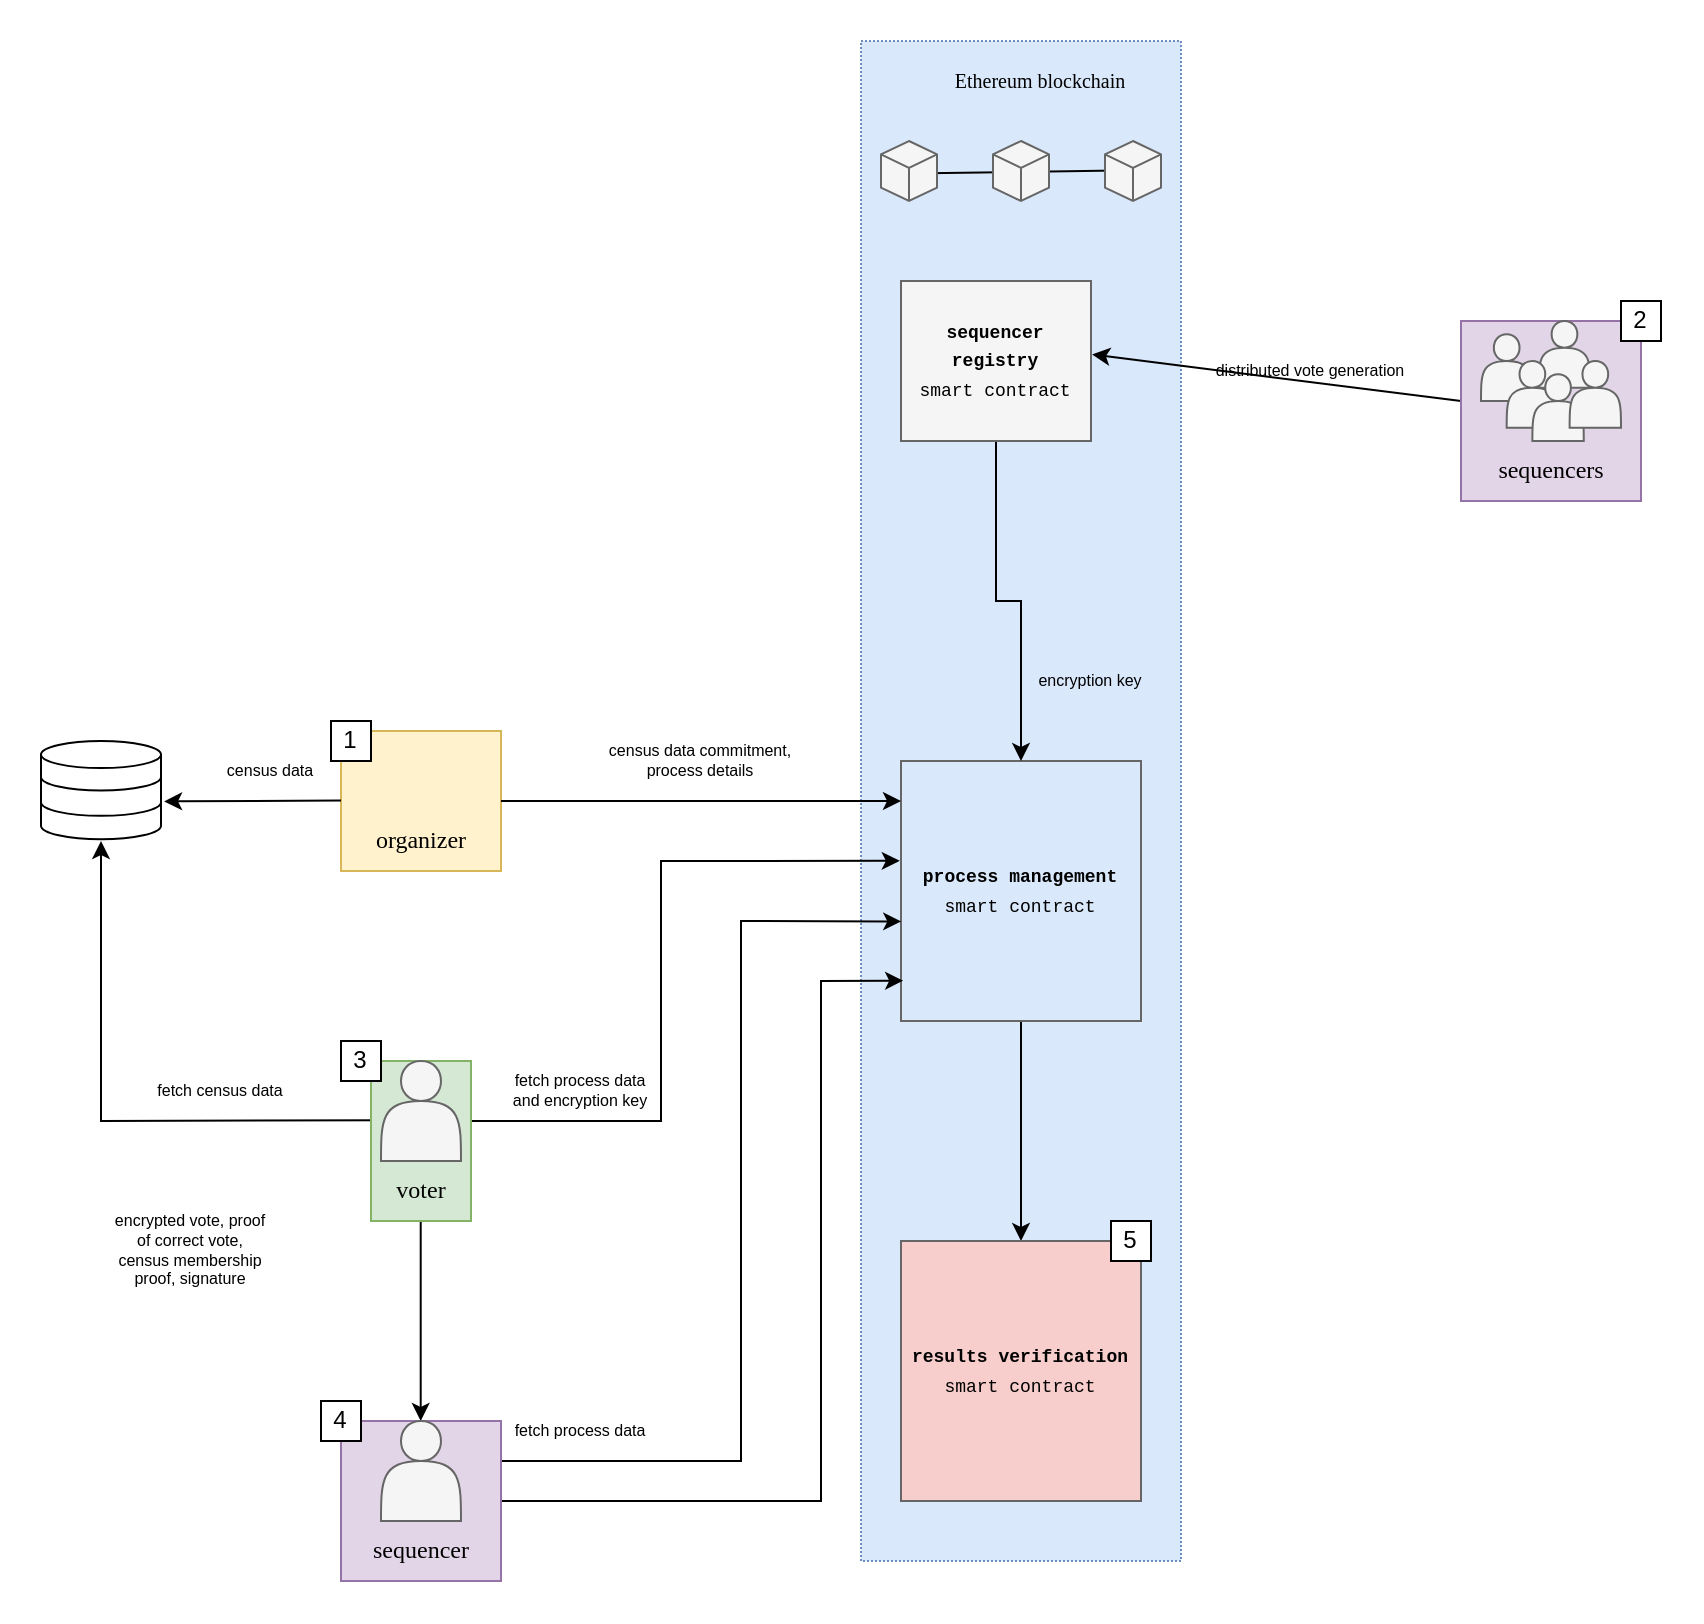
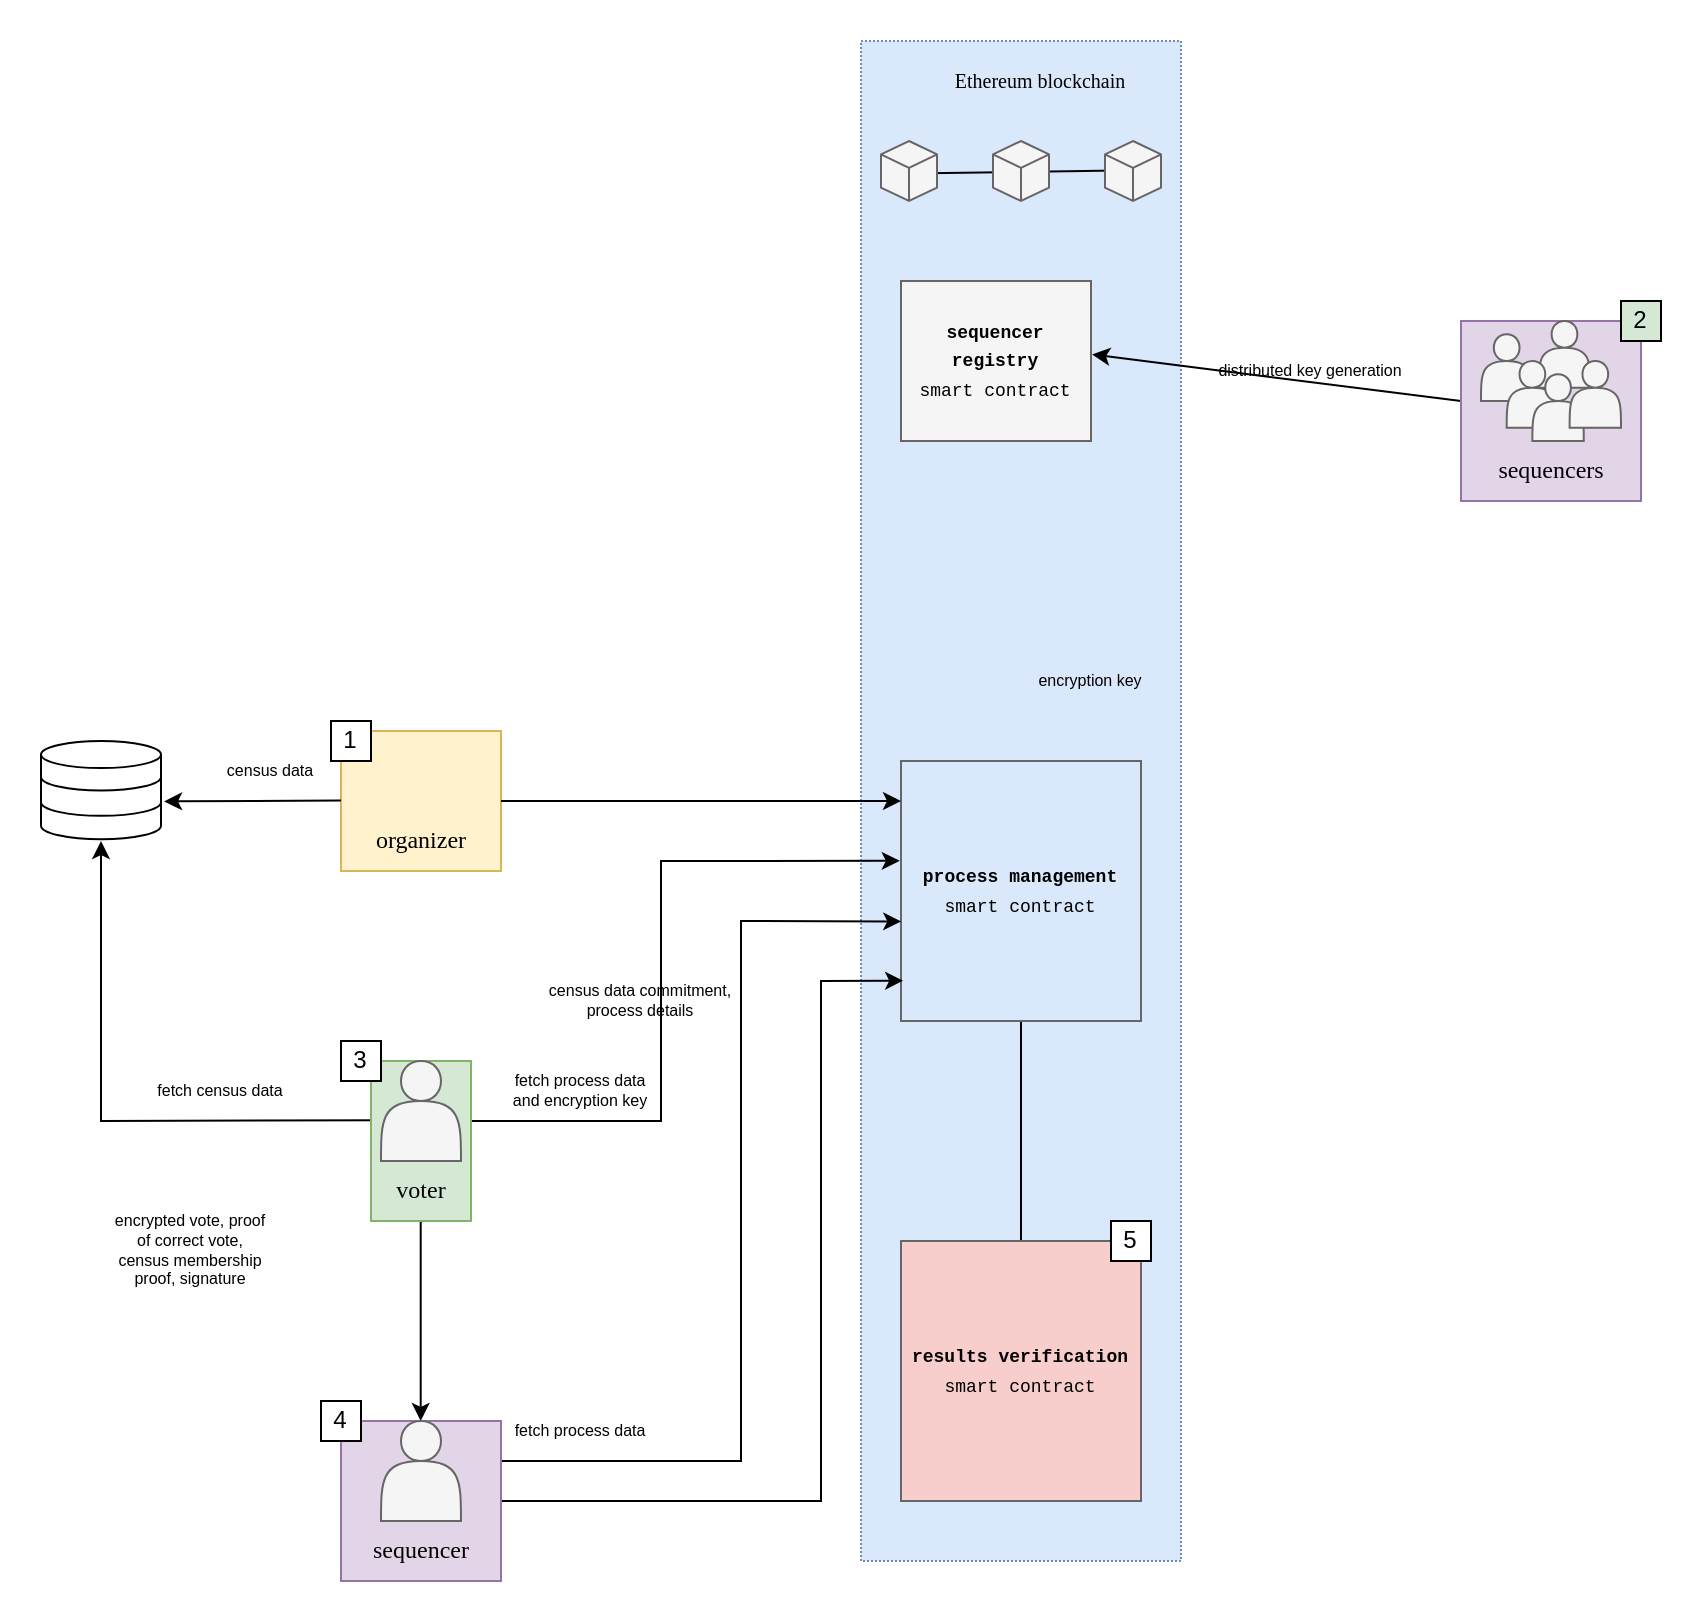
(1641, 321) -> (1641, 321)
(1311, 371) -> (1311, 371)
(1002, 601) -> none
(701, 761) -> (641, 1001)
(1021, 1226) -> (1021, 1231)
